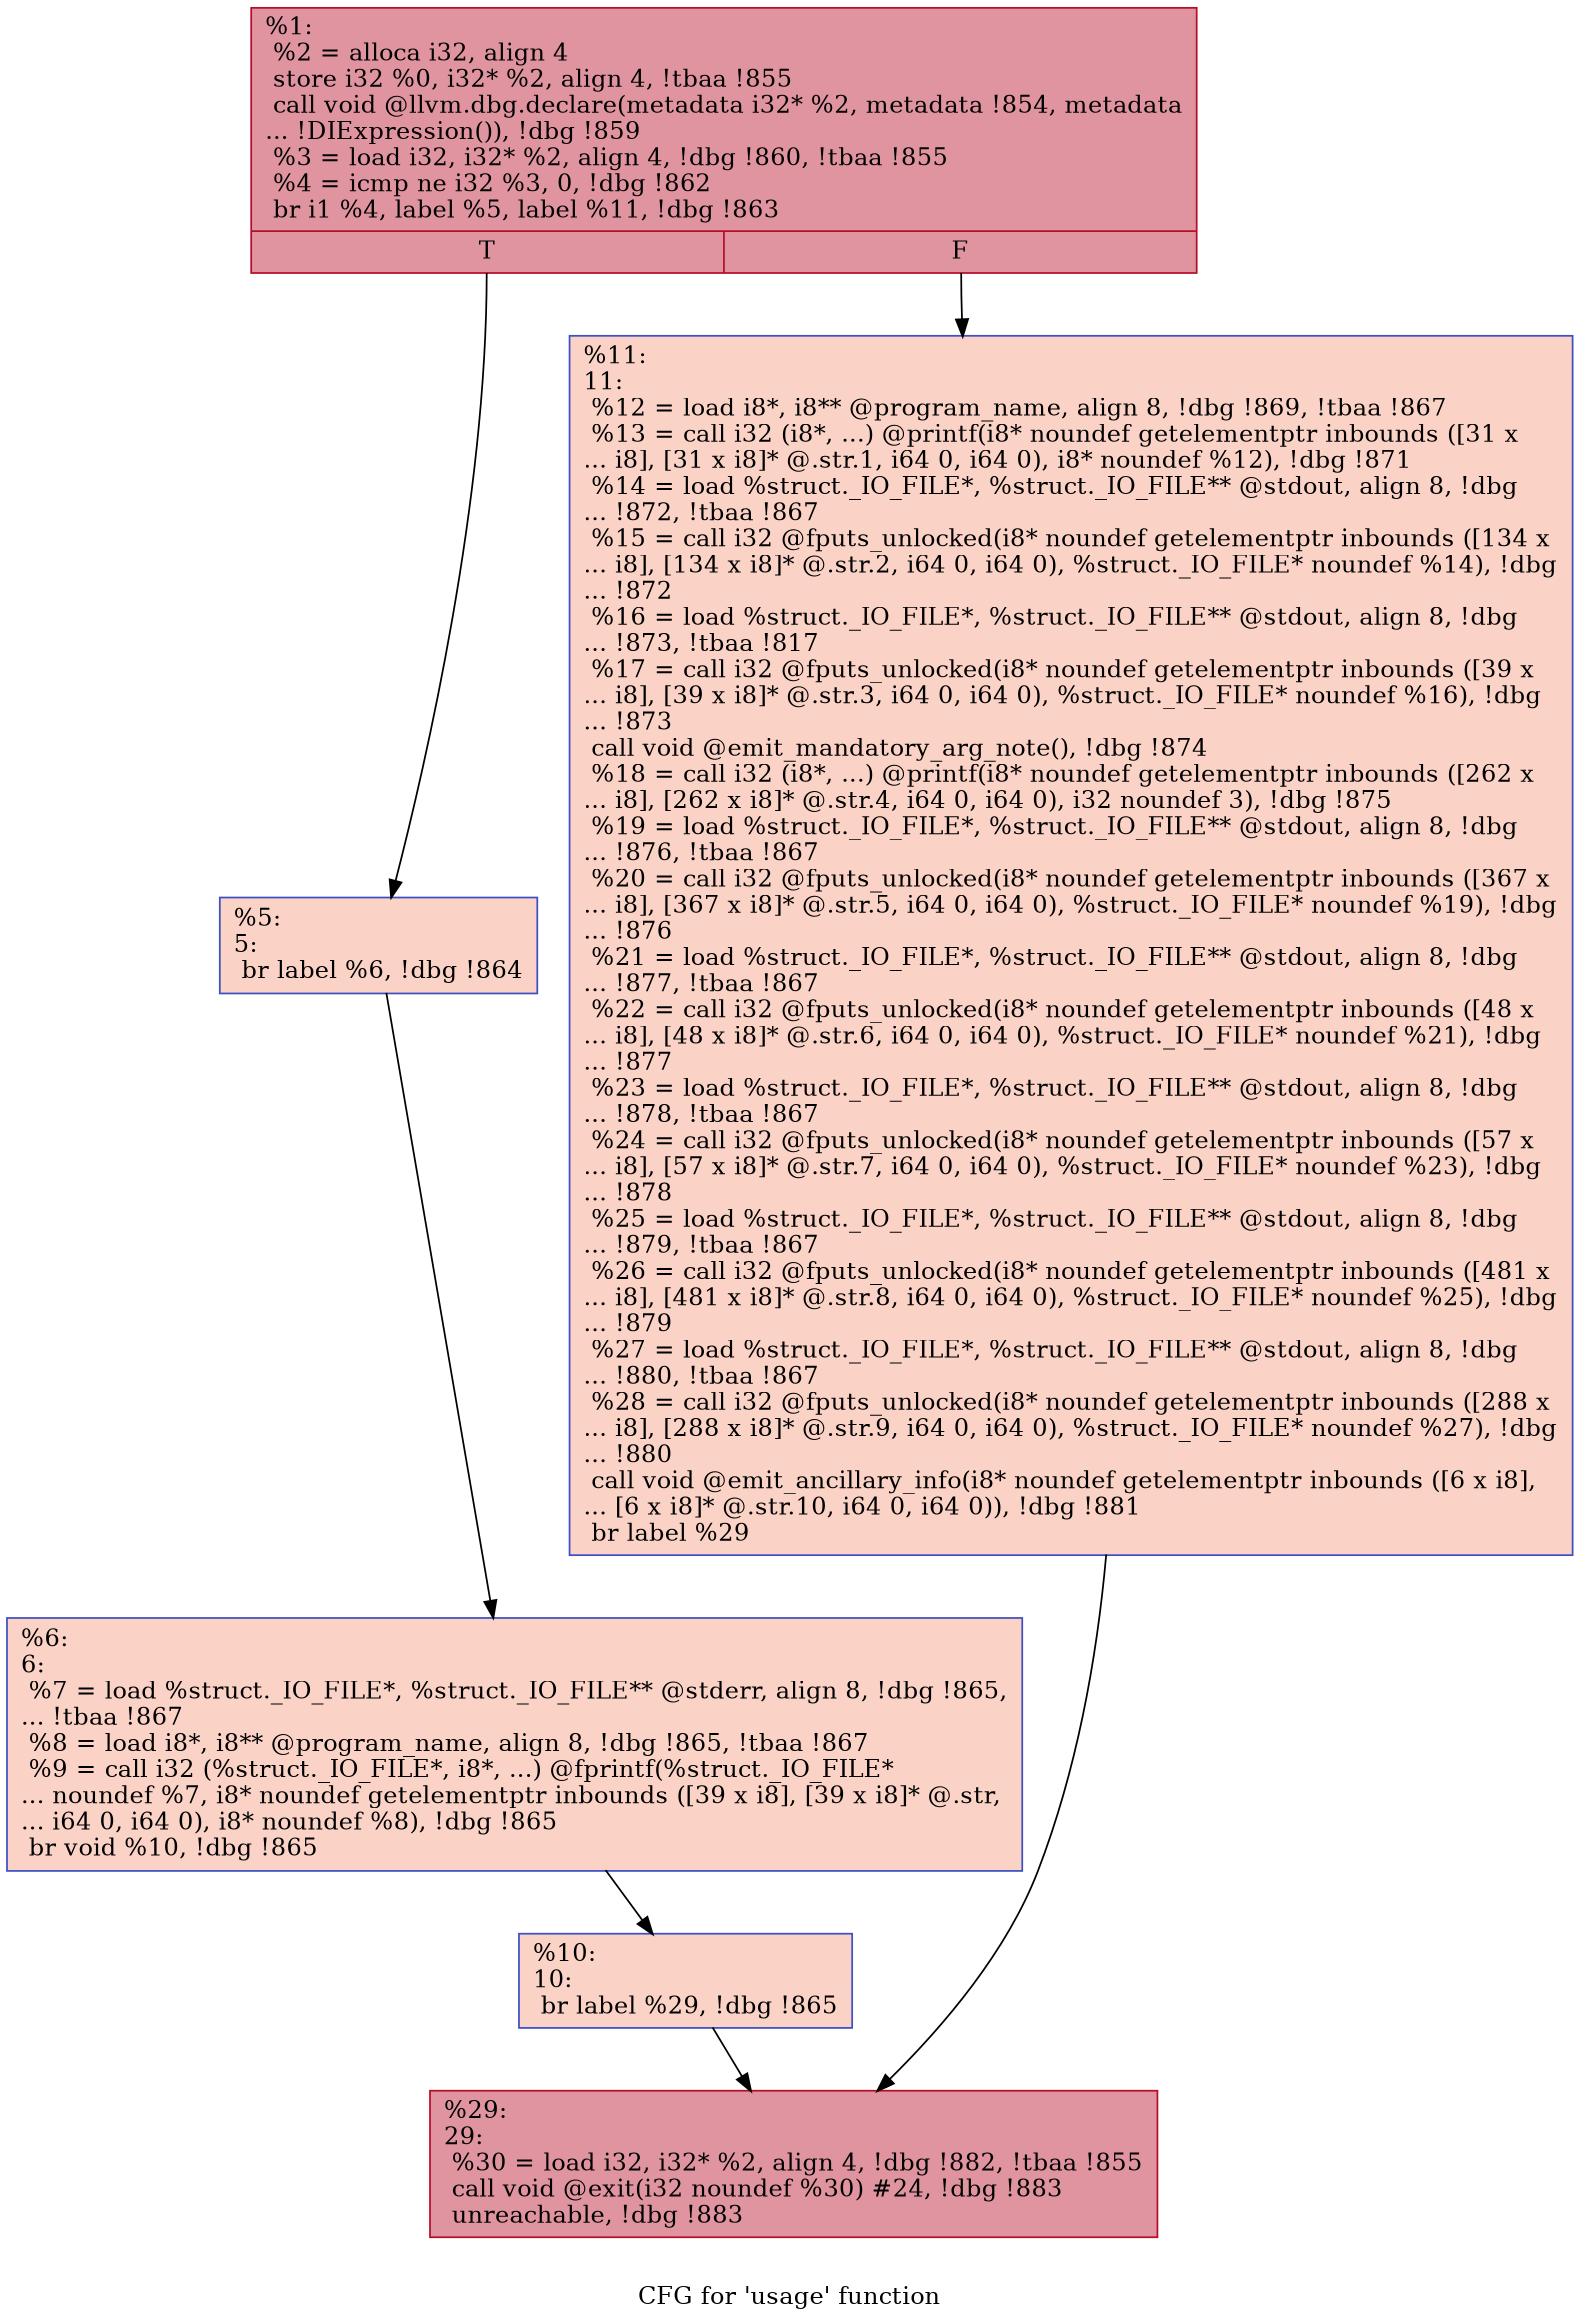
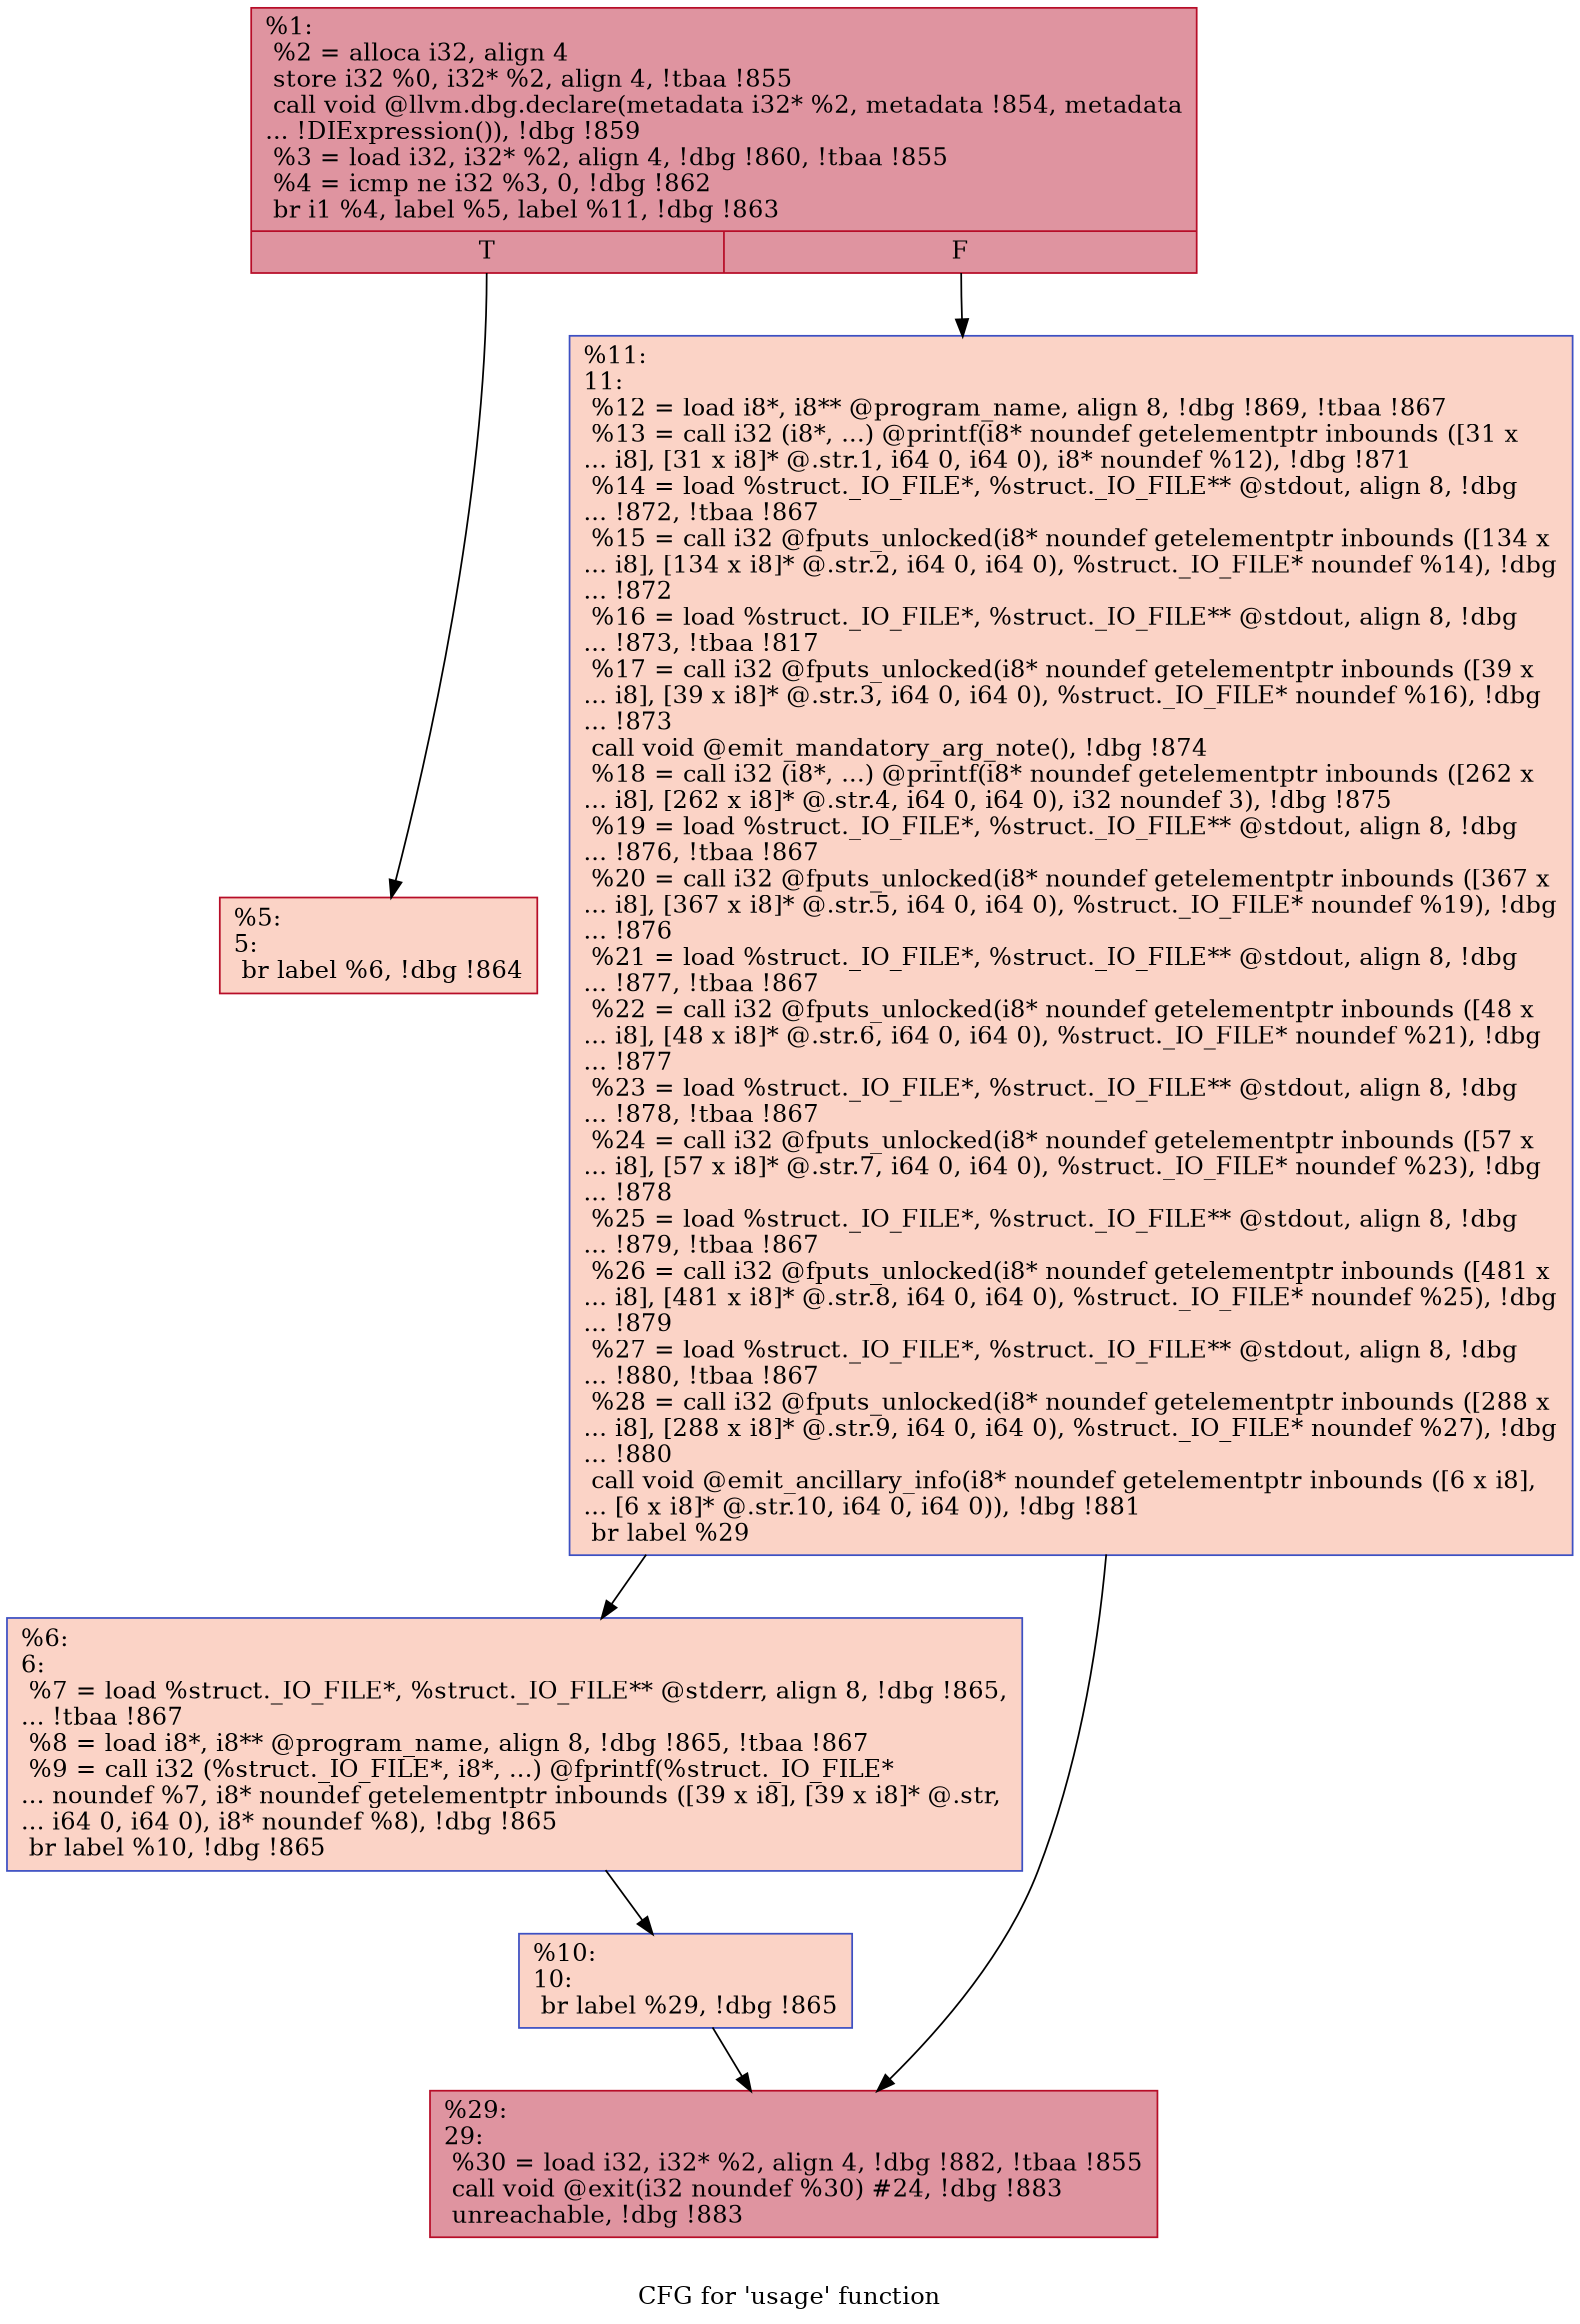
(379, 945) -> (379, 945)
(438, 1297) -> (629, 1579)
(170, 1848) -> (174, 1848)
